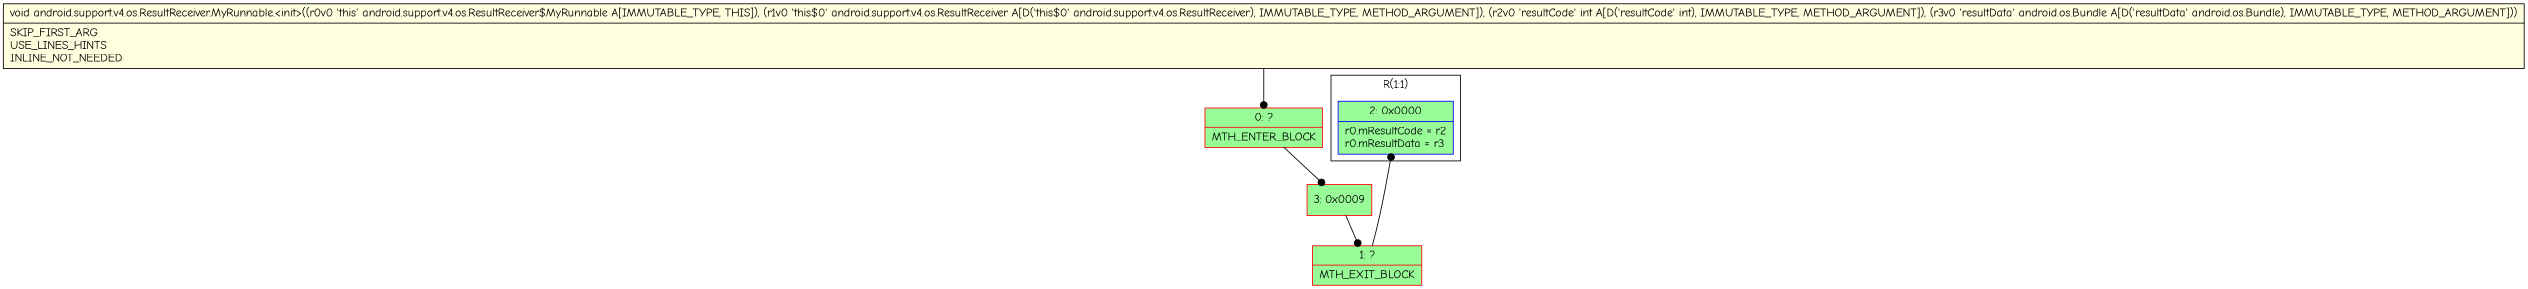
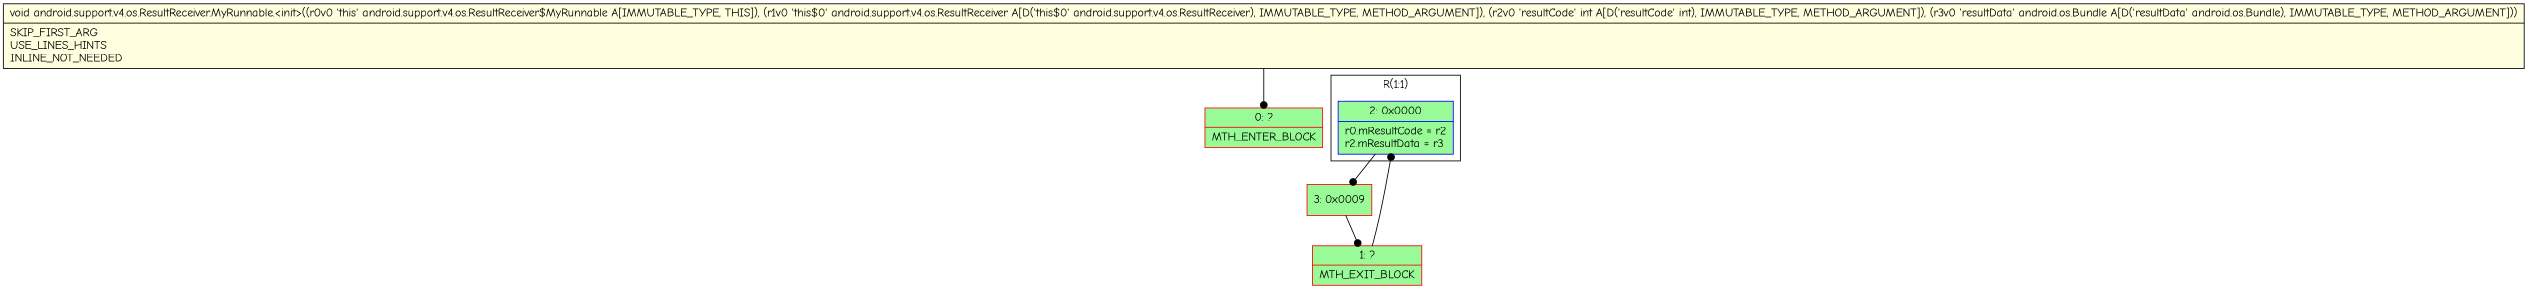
(1394, 144) -> (1394, 144)
(1301, 164) -> (1365, 167)
